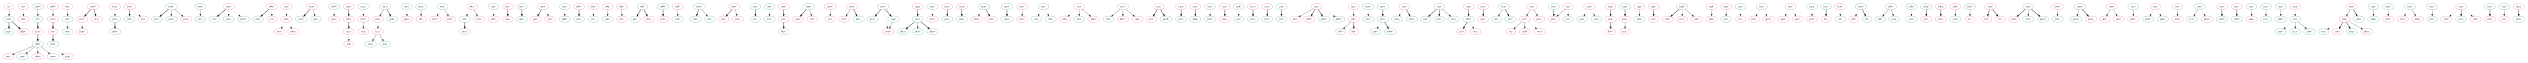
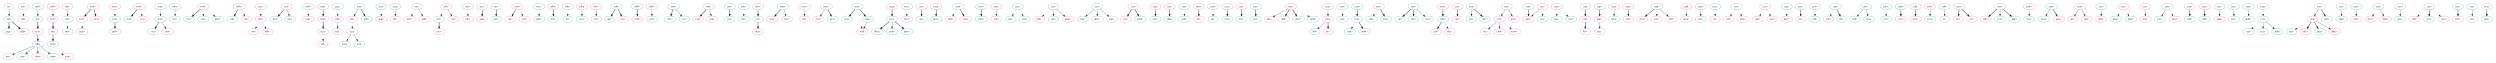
(171, 12) -> (160, 12)
(1225, 12) -> (1199, 12)
(784, 19) -> (758, 19)
